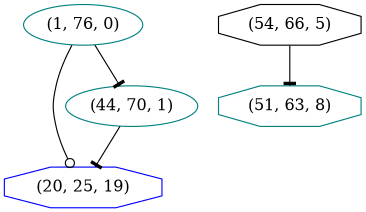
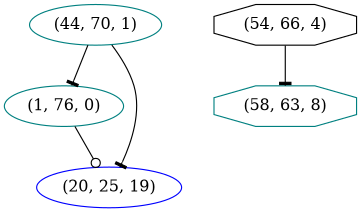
(290, 25) -> (285, 25)
(106, 63) -> (81, 63)
(290, 106) -> (285, 106)
(83, 187) -> (109, 187)
